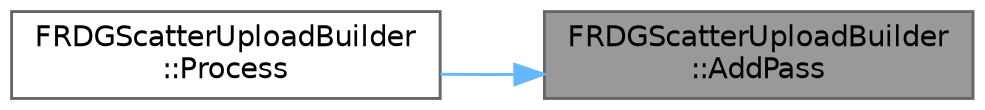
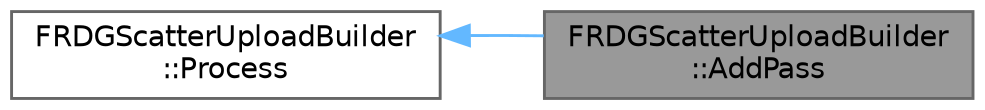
(477, 75) -> (507, 36)
